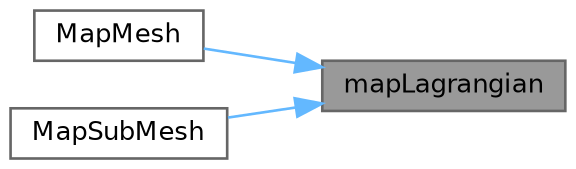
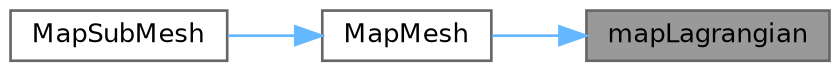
(262, 113) -> (261, 36)
